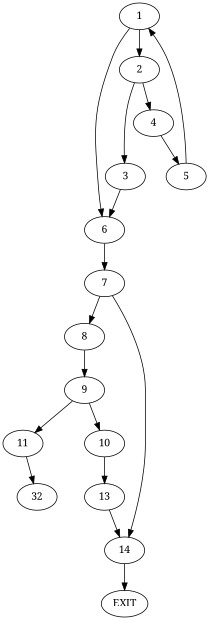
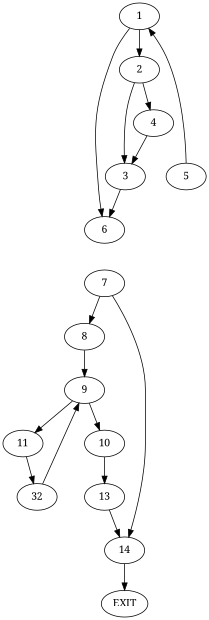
(168, 147) -> (141, 146)
(105, 253) -> none
none -> (59, 447)
